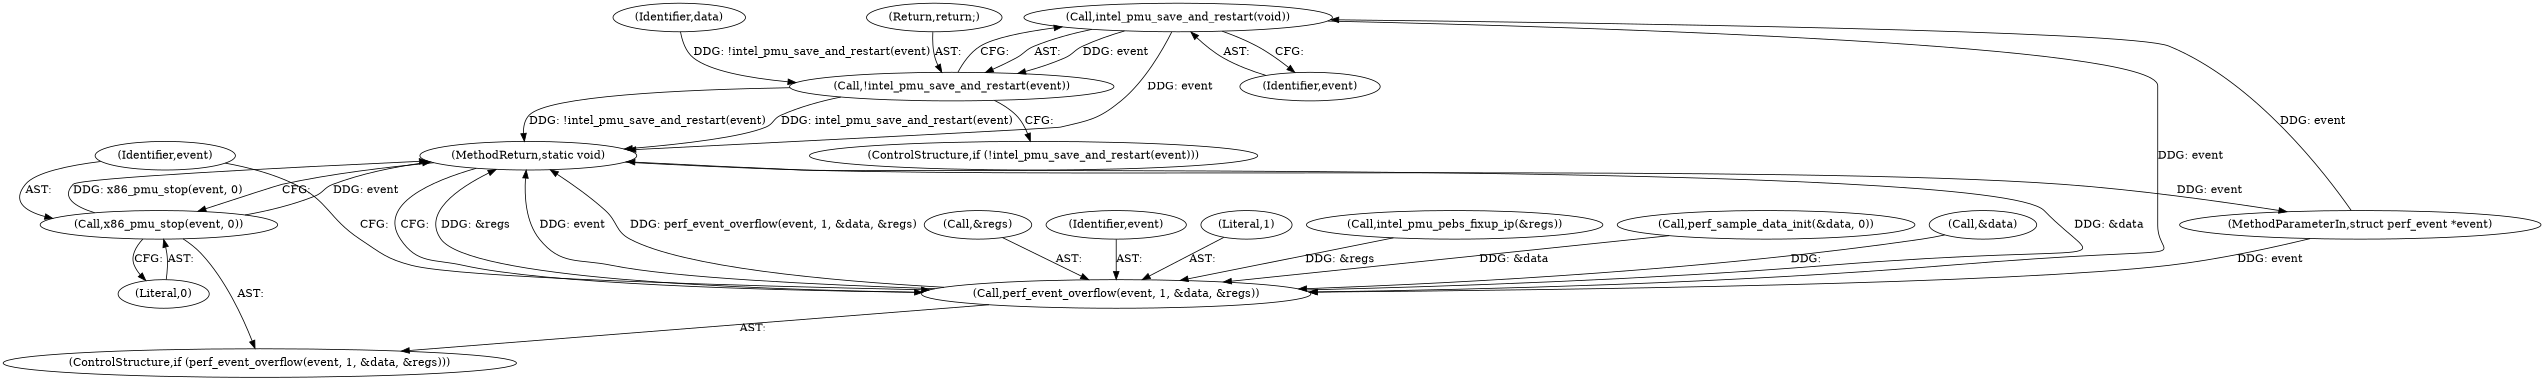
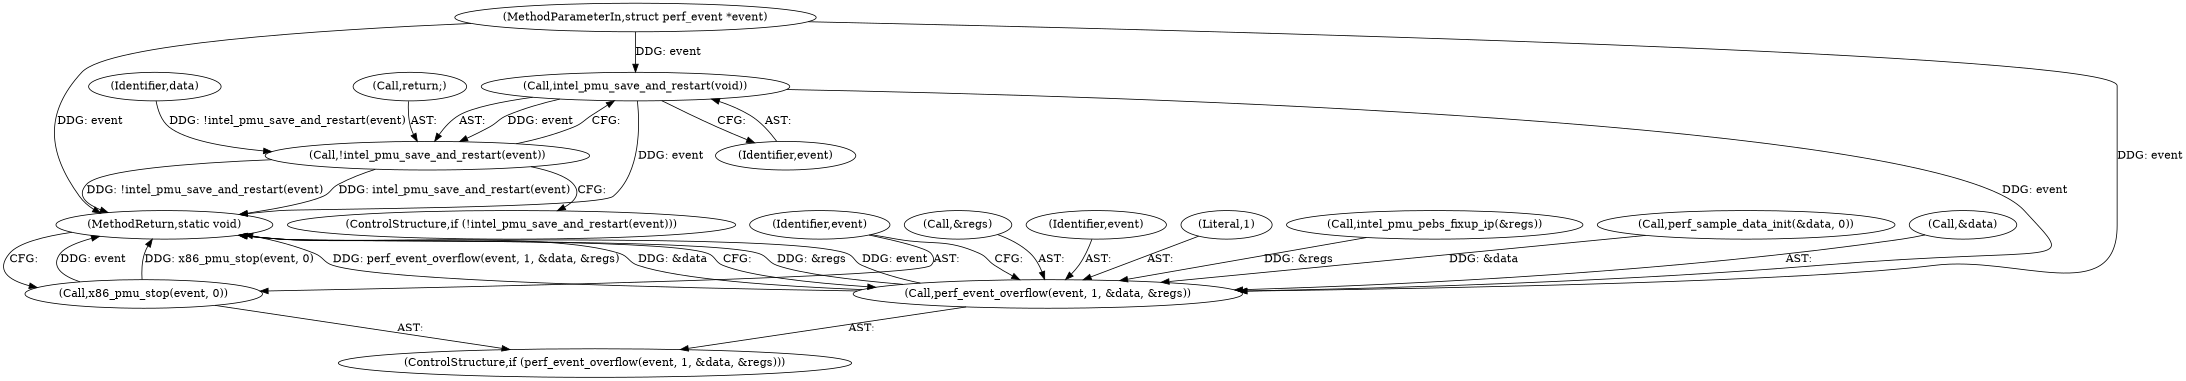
(934, 17) -> (410, 87)
(1743, 174) -> (196, 44)
(1808, 259) -> (1801, 259)
(164, 294) -> none
